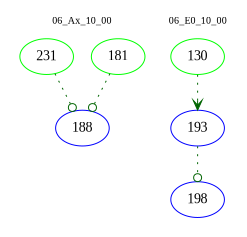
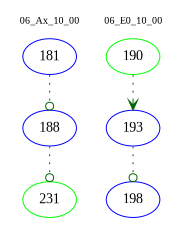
(118, 57) -> (50, 57)
(198, 57) -> (133, 57)
(63, 89) -> (50, 160)
